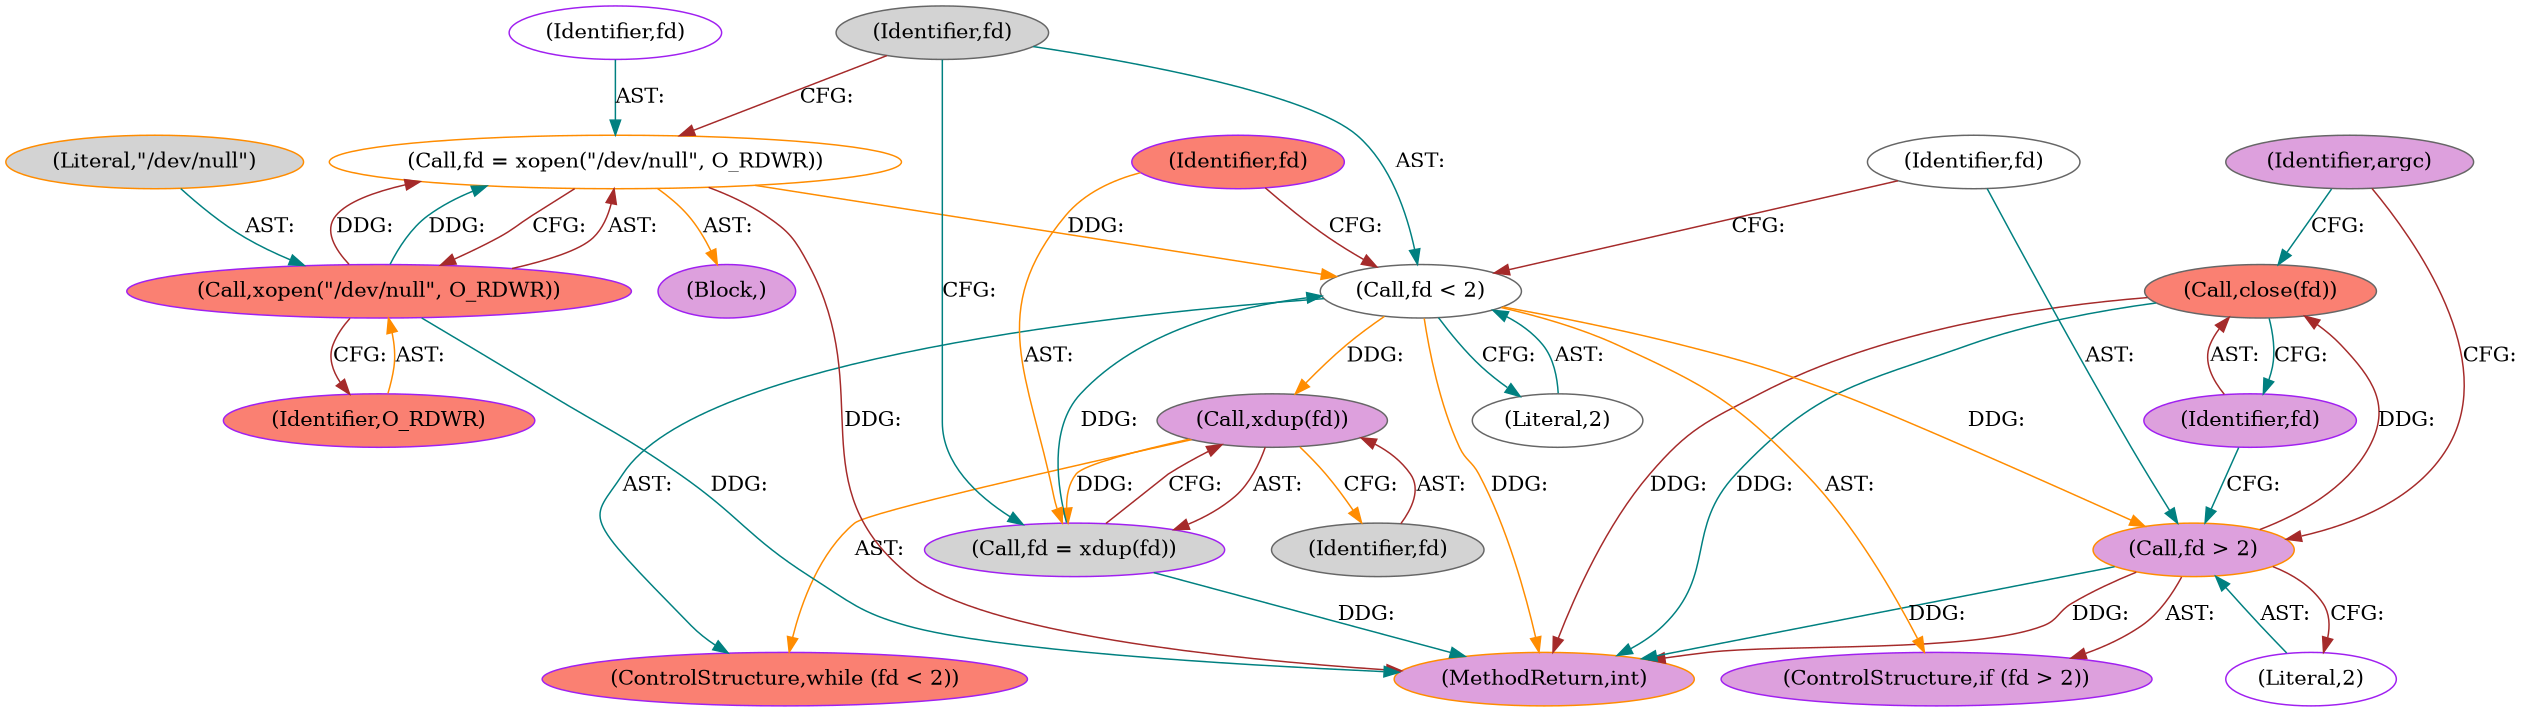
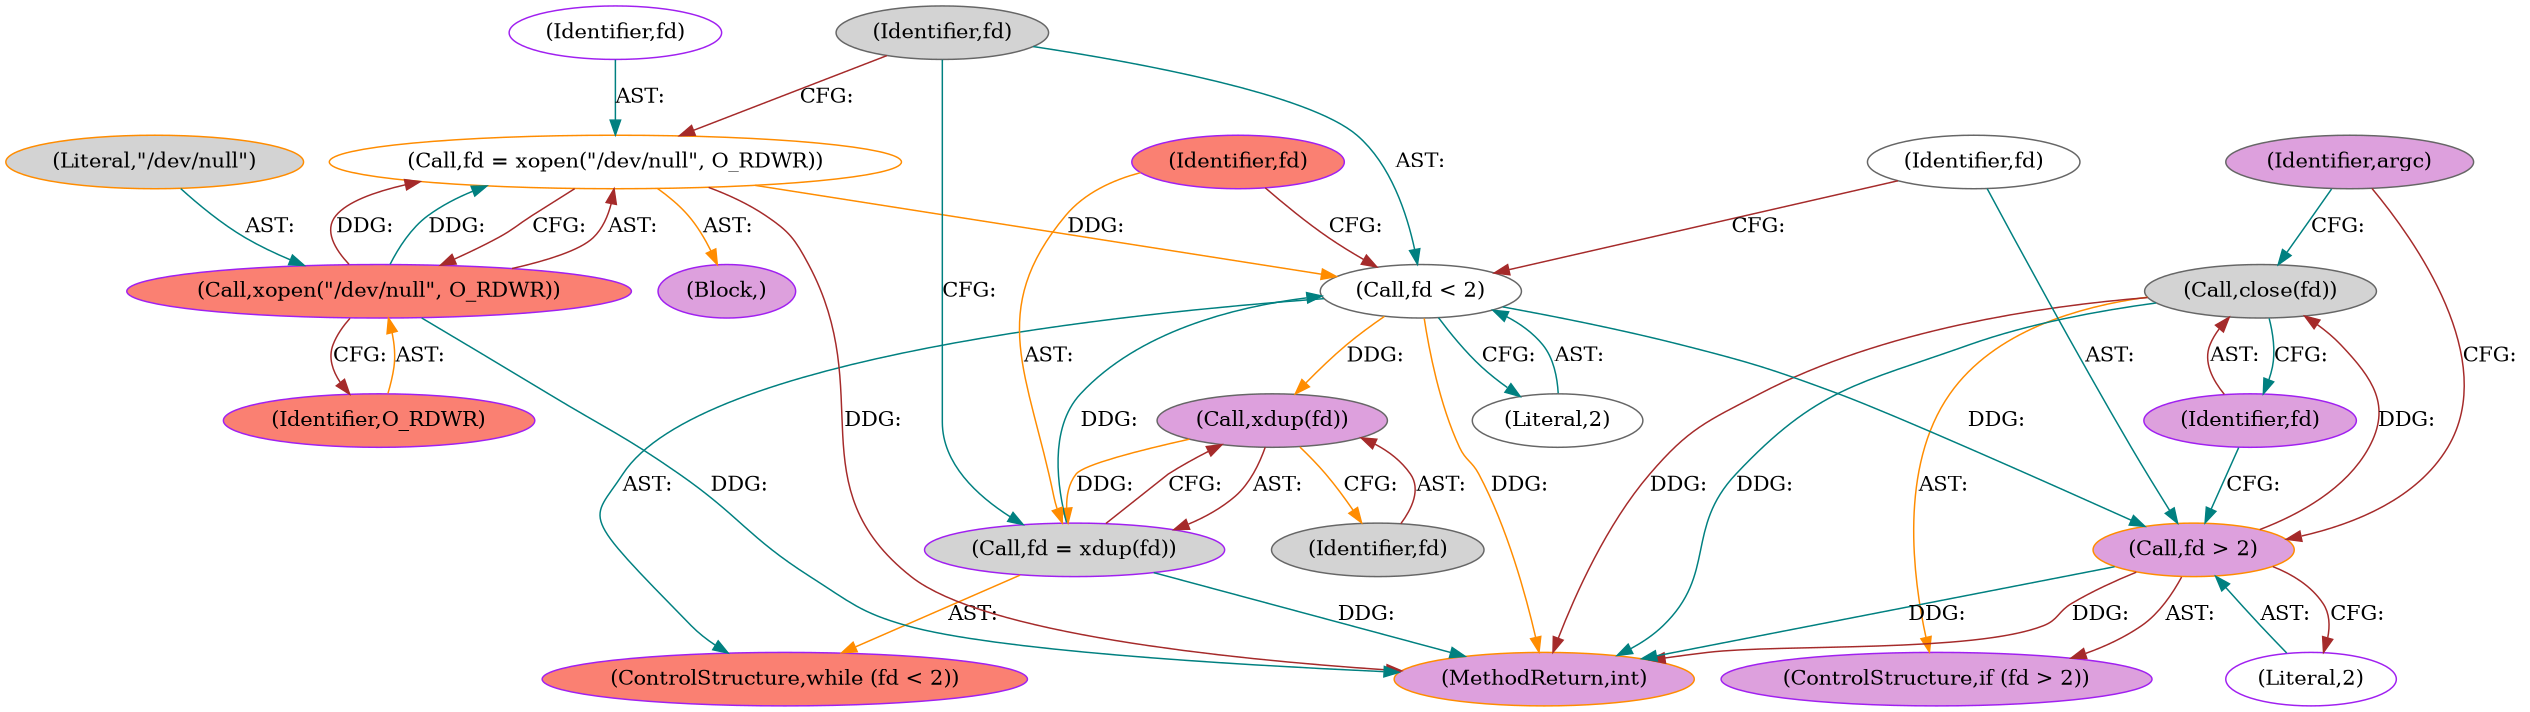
(2261, 291) -> (2261, 291)
(1825, 389) -> (1825, 389)
(1750, 421) -> (1944, 405)
(958, 493) -> (938, 611)
